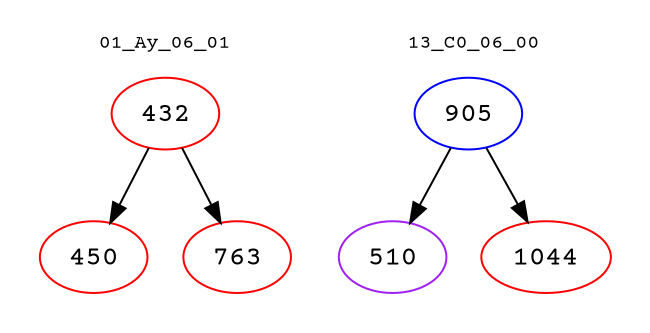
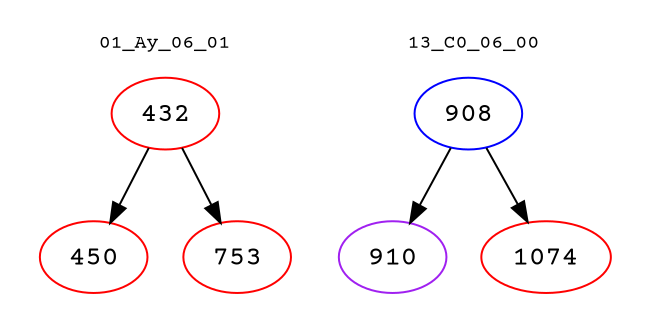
(468, 114) -> (468, 114)
(237, 257) -> (237, 257)
(393, 257) -> (393, 257)
(546, 257) -> (546, 257)
